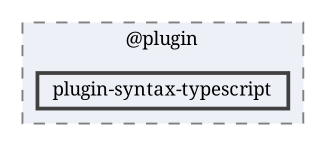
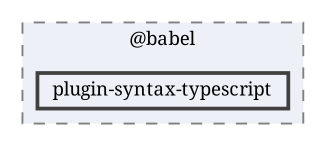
(163, 40) -> (163, 40)
